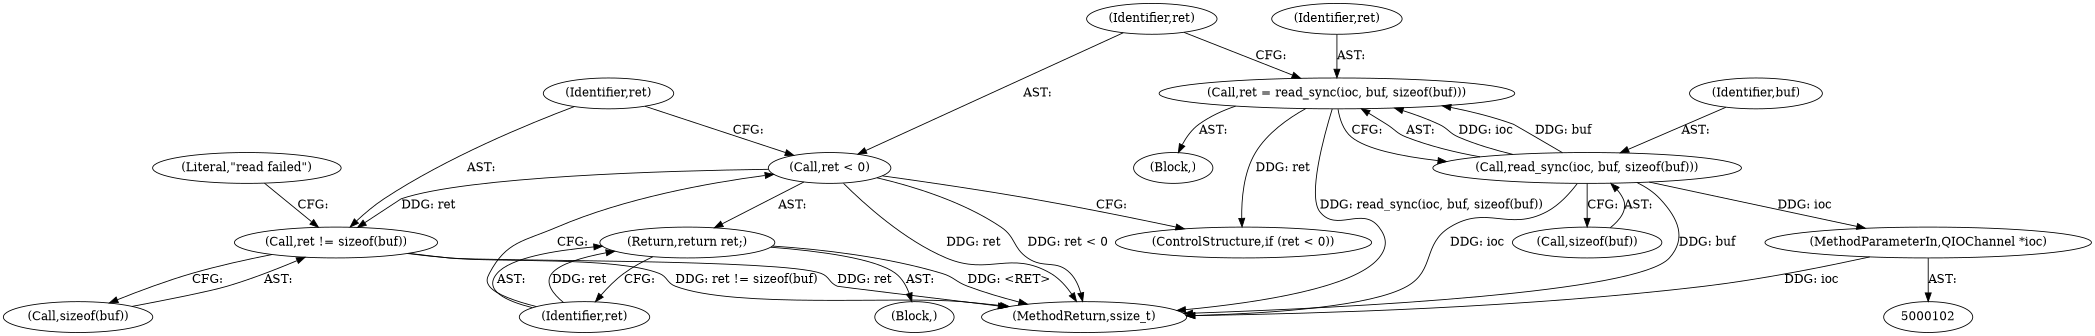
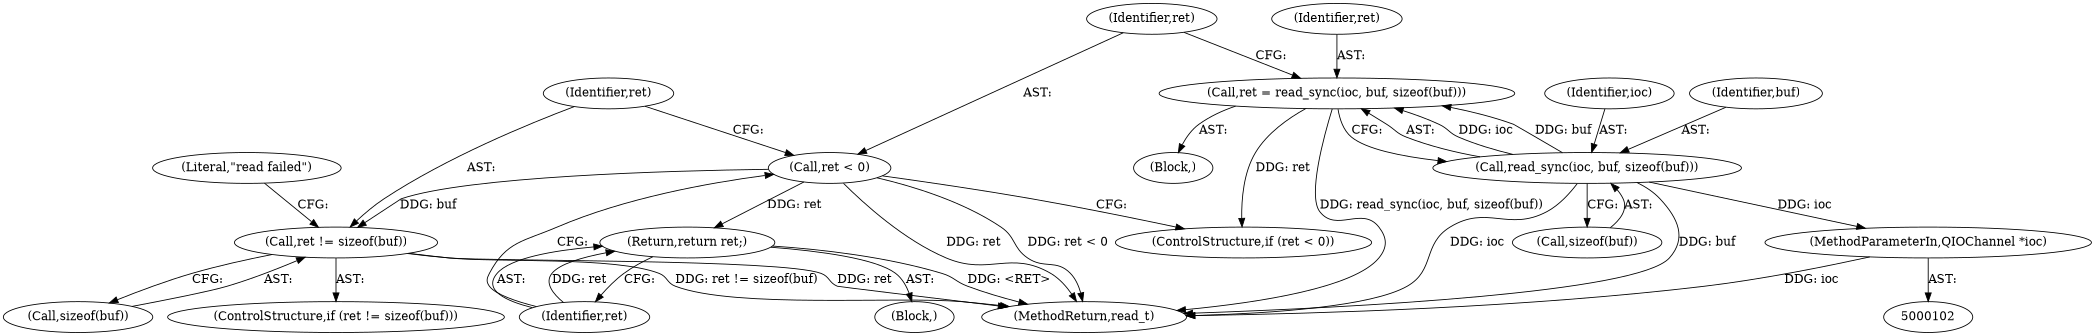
none -> (1609, 93)
(429, 205) -> (429, 205)
(794, 205) -> (794, 205)
none -> (336, 317)
(1084, 317) -> (1084, 317)
